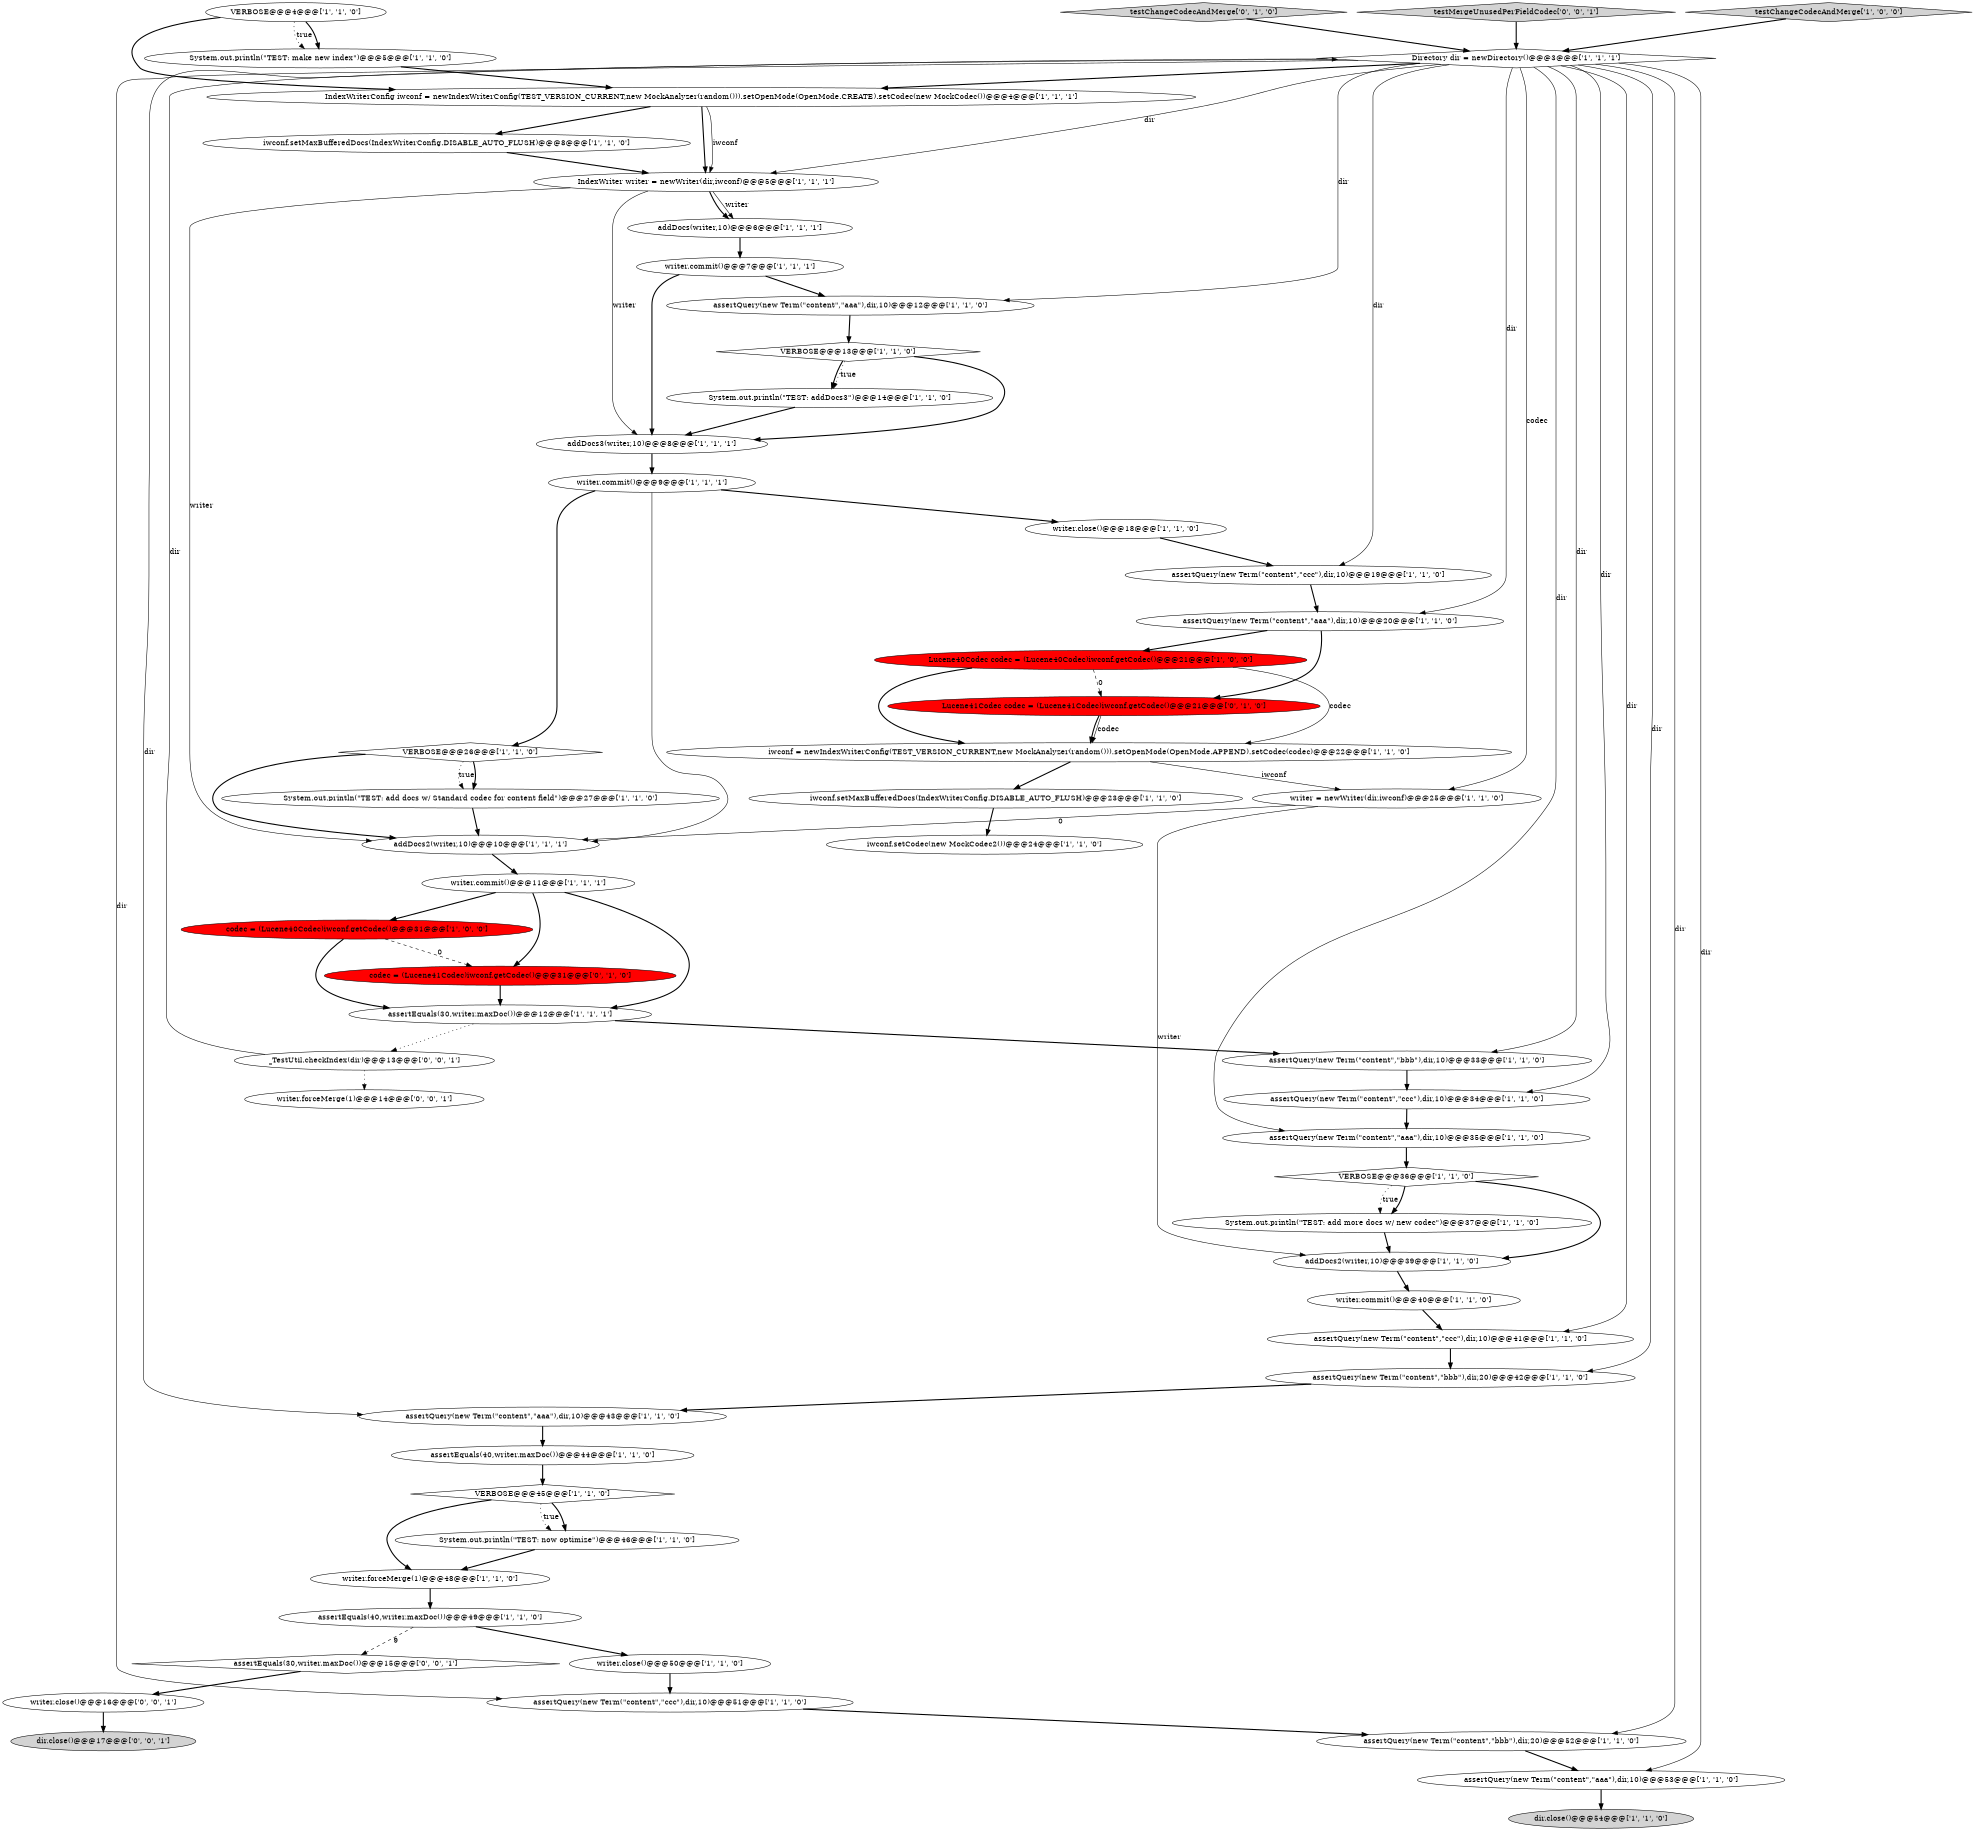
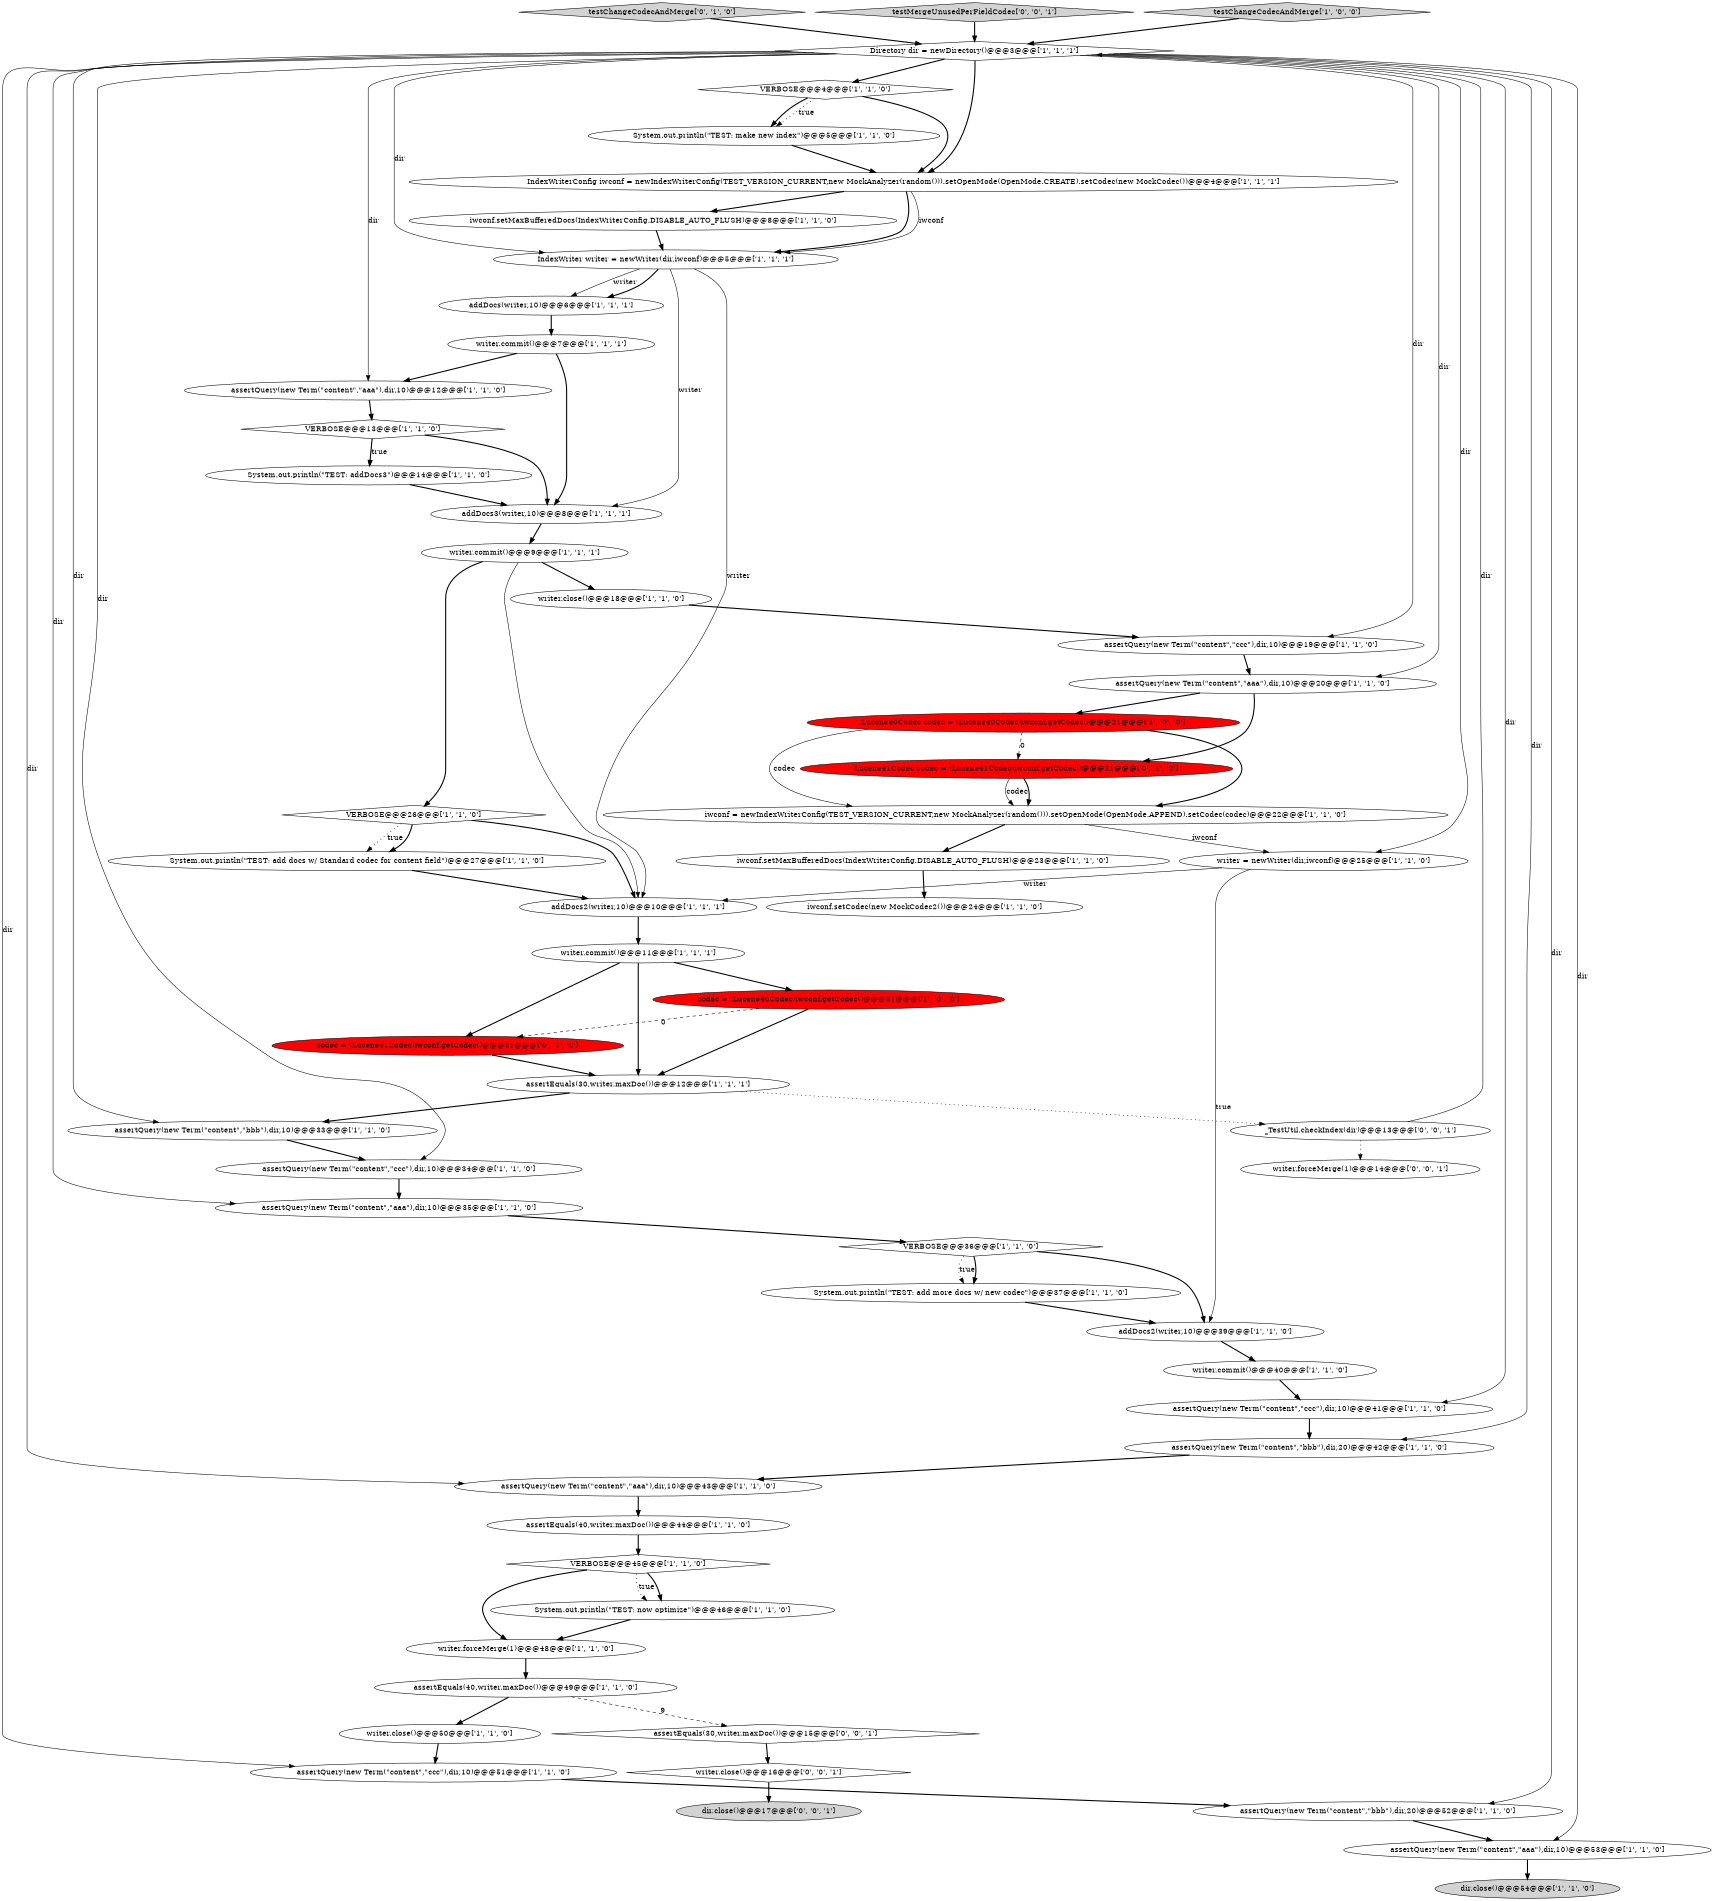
(296, 12) -> (826, 90)
none -> (901, 70)
(1537, 421) -> (1466, 452)
(1061, 822) -> (1035, 884)
(1170, 1038) -> (1224, 1108)
(103, 1703) -> (769, 1773)
